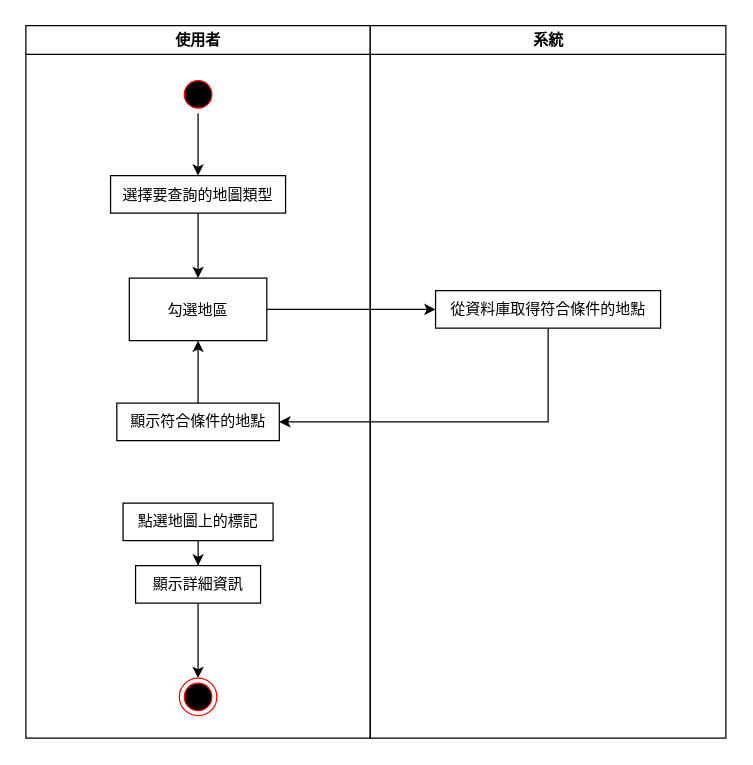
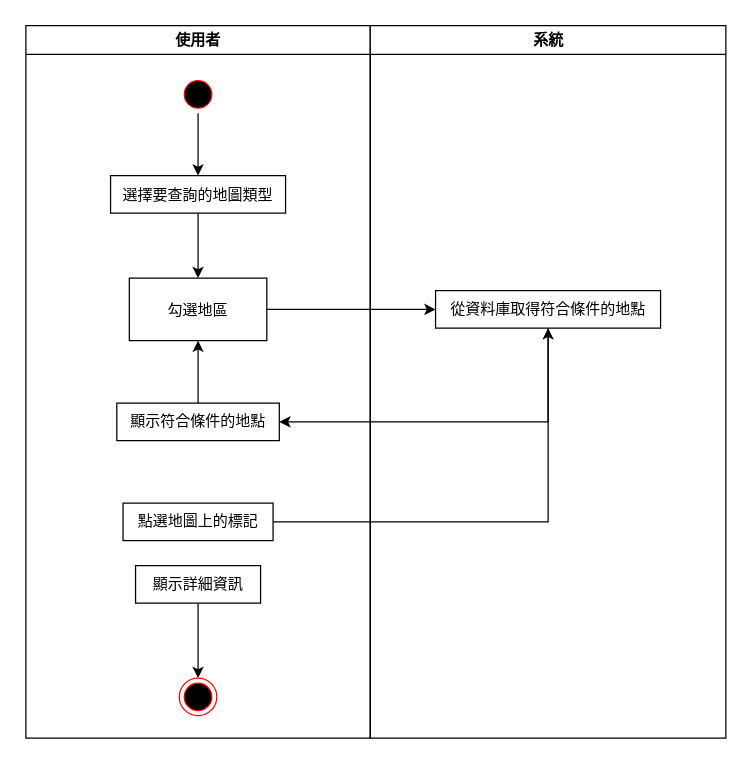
(198, 558) -> (460, 522)
